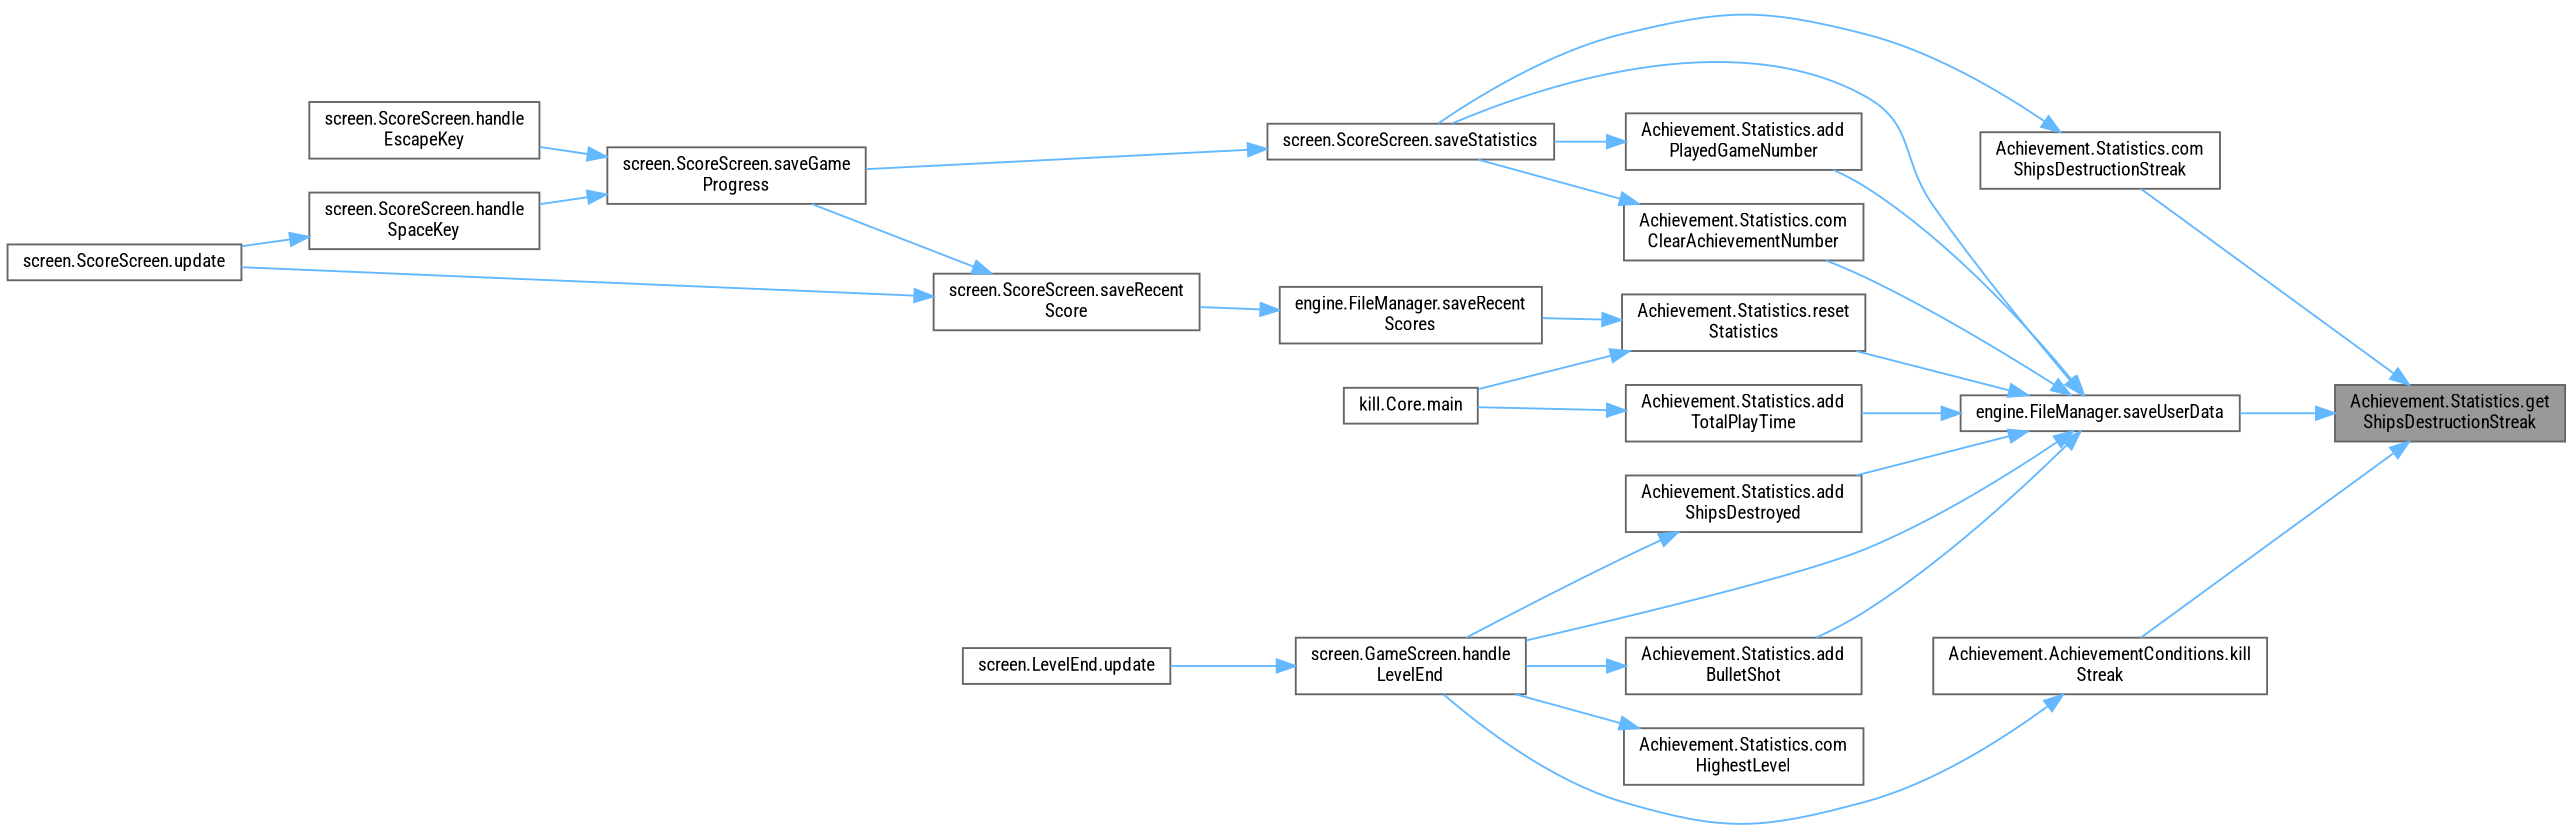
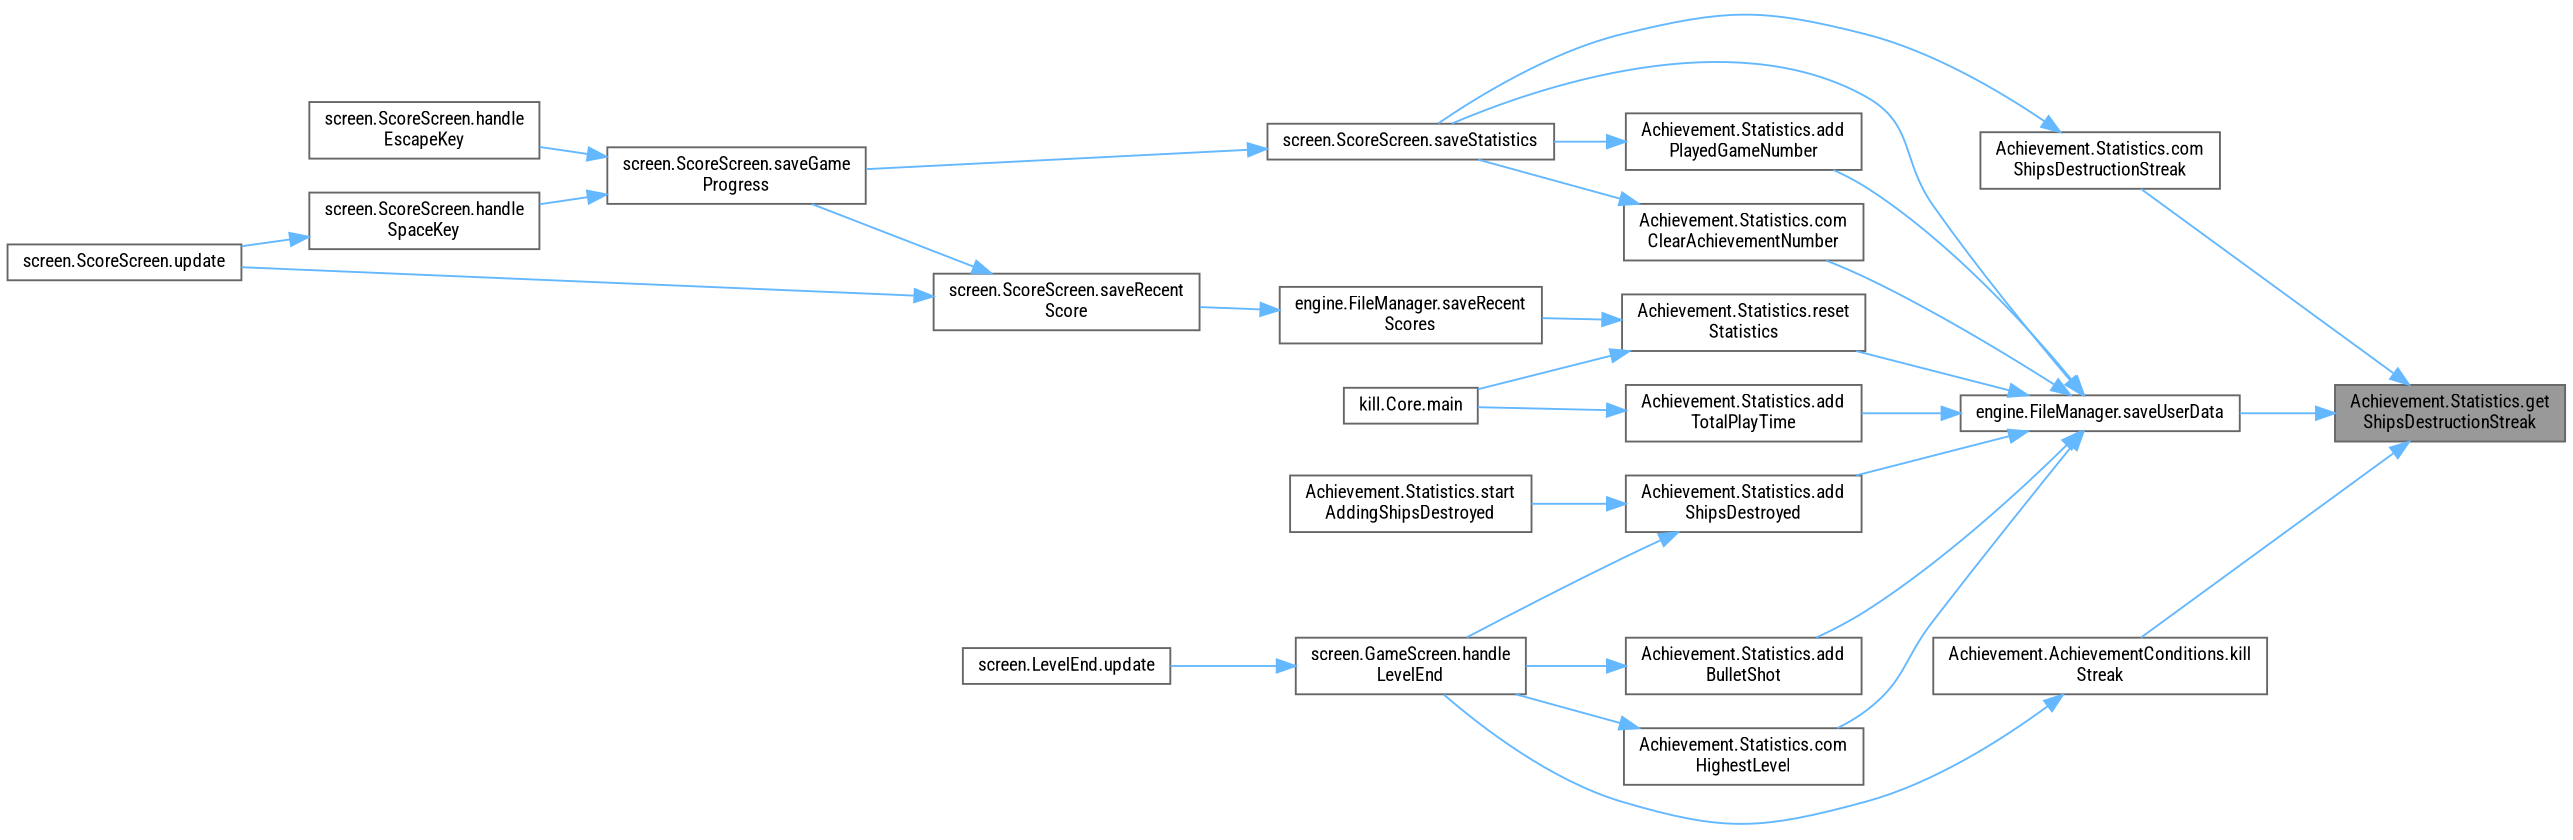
none -> (1411, 504)
(1803, 570) -> (1956, 591)
